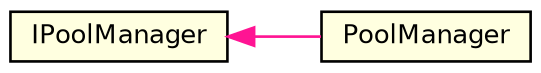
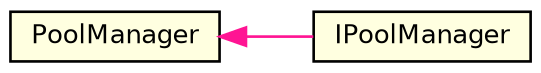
(288, 37) -> (280, 37)
